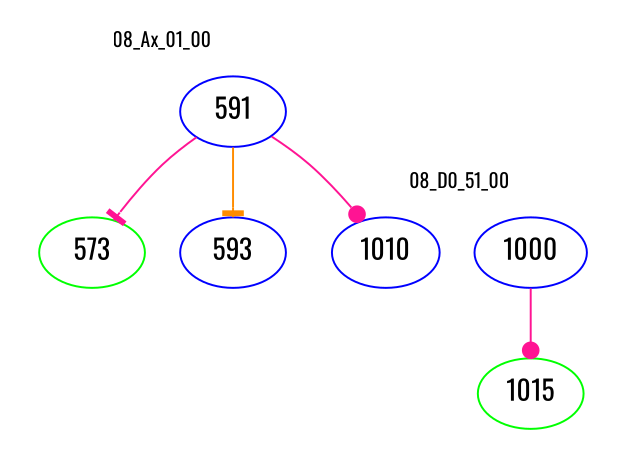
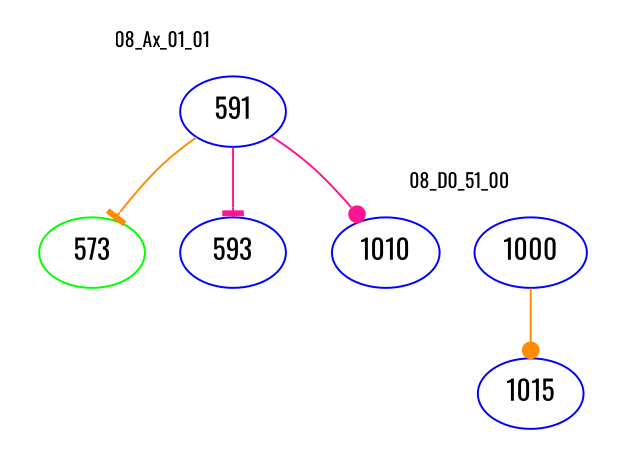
(163, 42) -> (163, 42)
(155, 172) -> (155, 172)
(233, 177) -> (233, 177)
(531, 315) -> (531, 315)
(531, 394) -> (531, 394)
